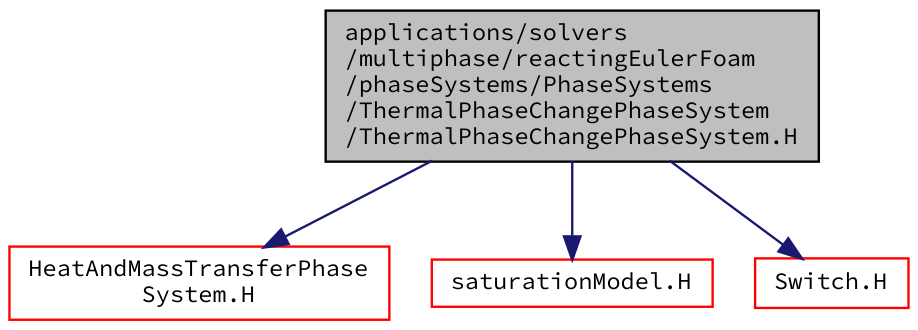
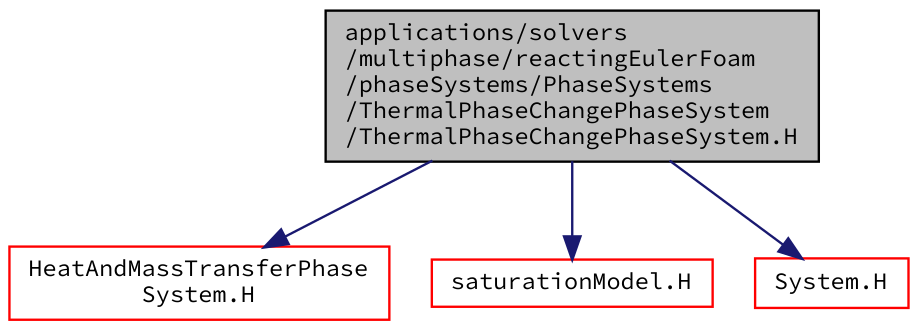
(832, 283) -> (832, 283)
